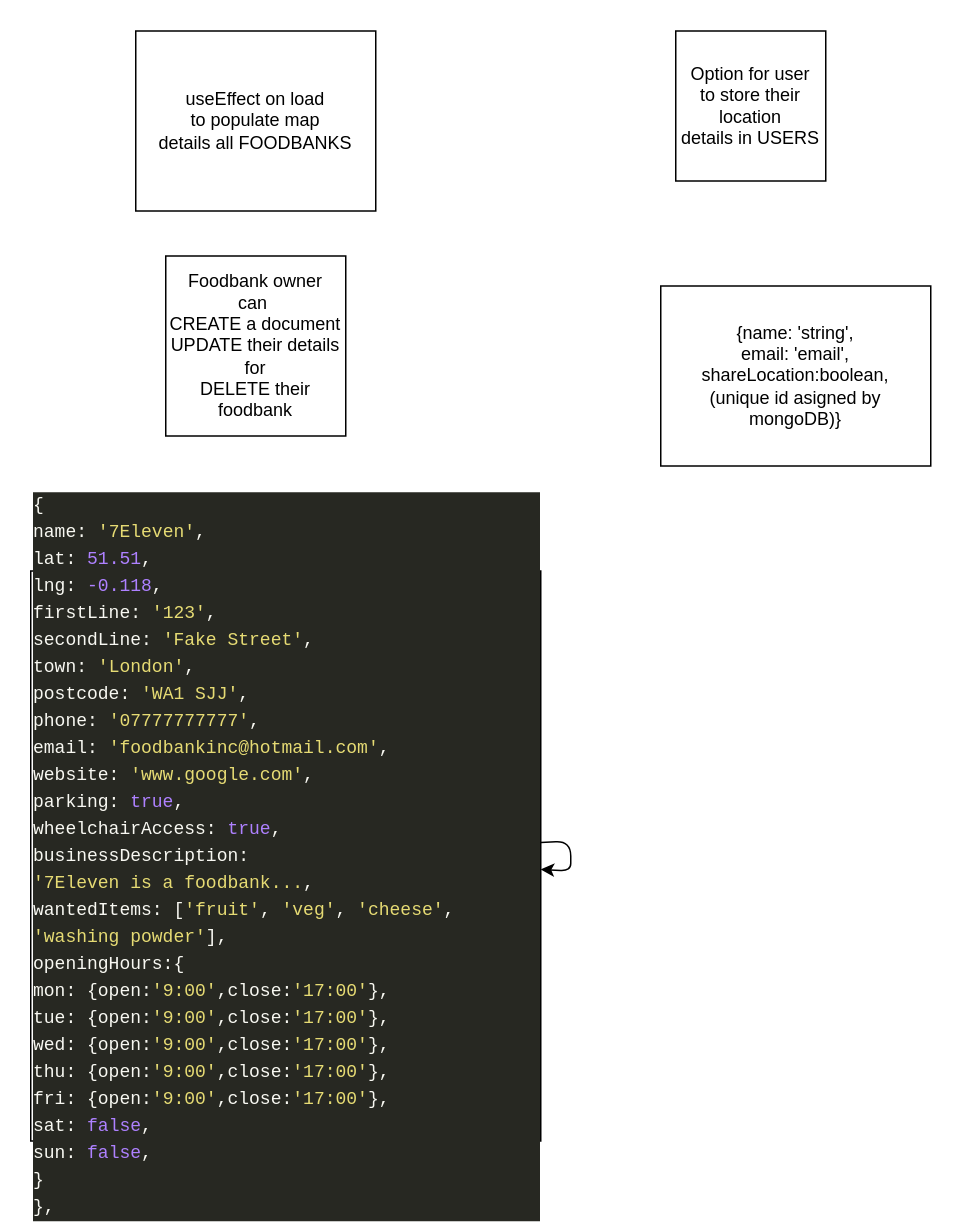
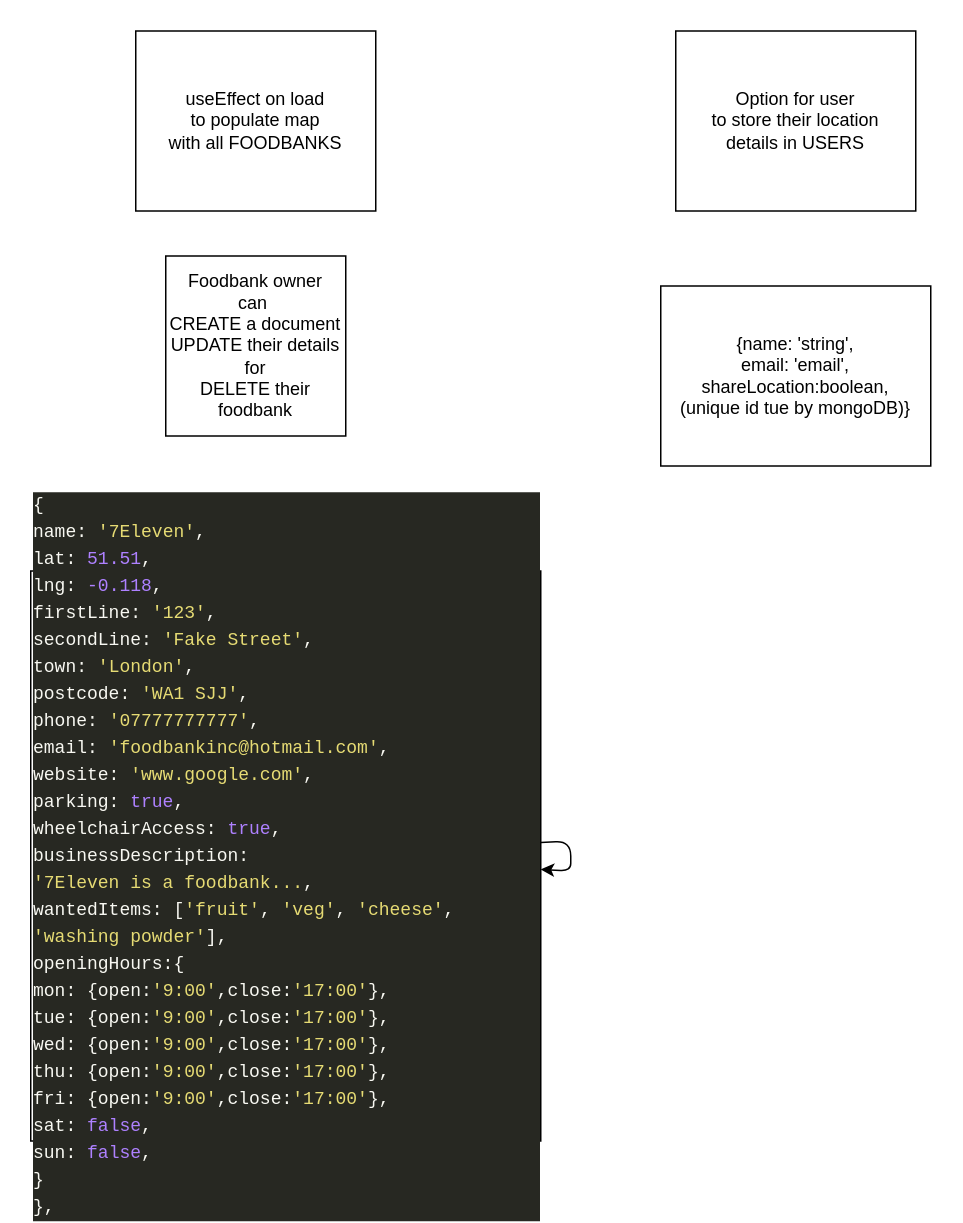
(751, 106) -> (796, 121)
(256, 121) -> (256, 121)
(796, 376) -> (796, 376)
